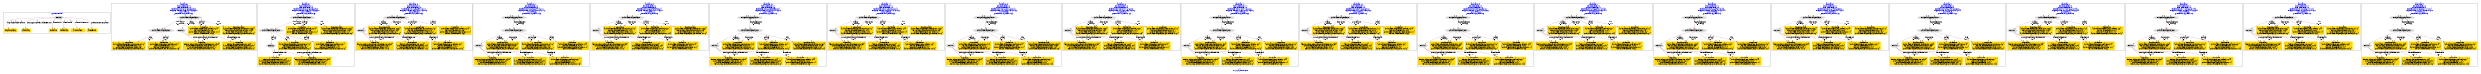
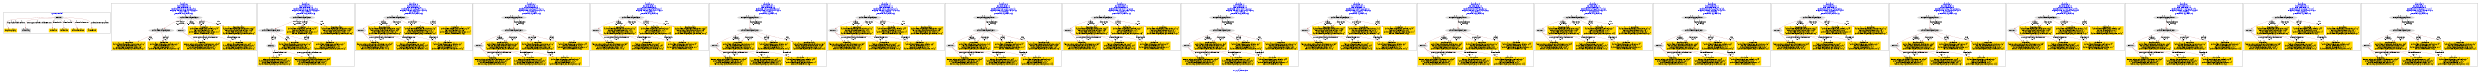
(26, 30) -> (26, 30)
(78, 30) -> (78, 30)
